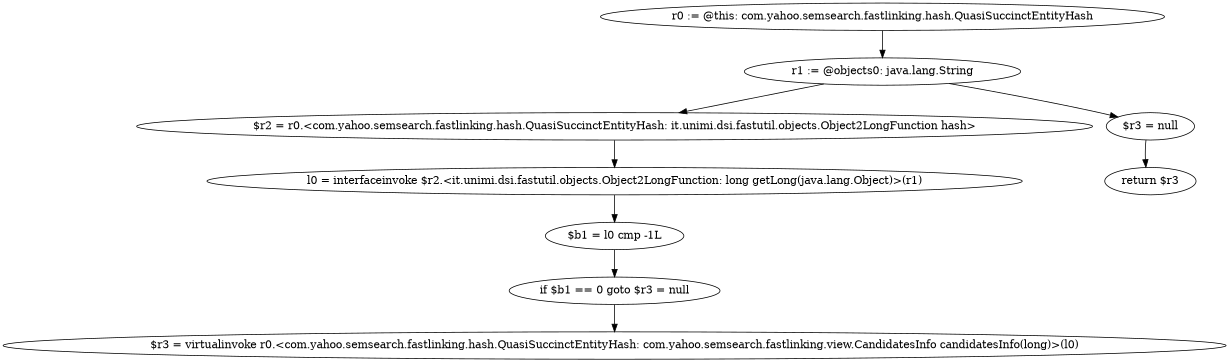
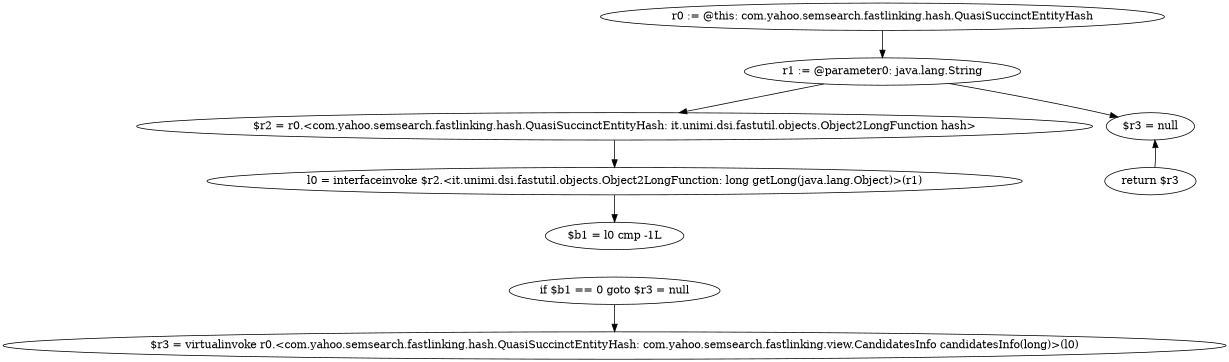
(883, 72) -> (883, 72)
(1145, 150) -> (1156, 157)
(615, 260) -> none
